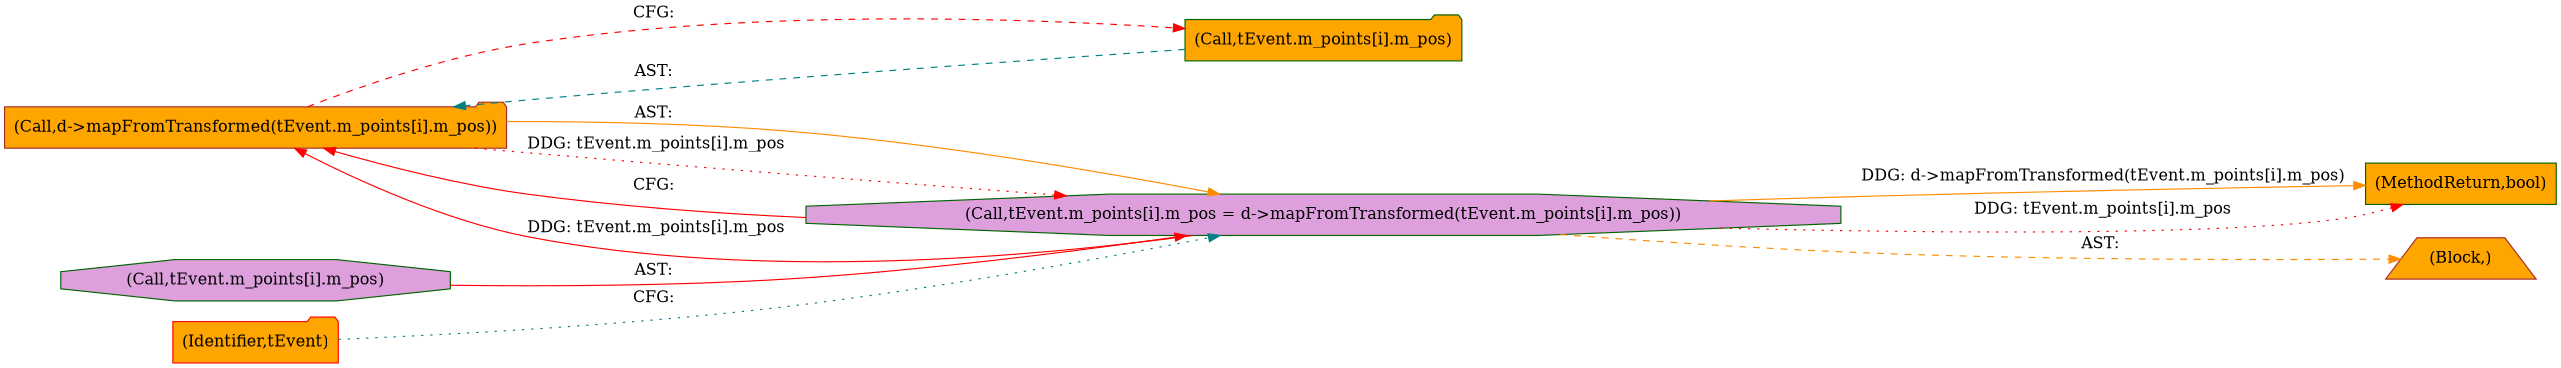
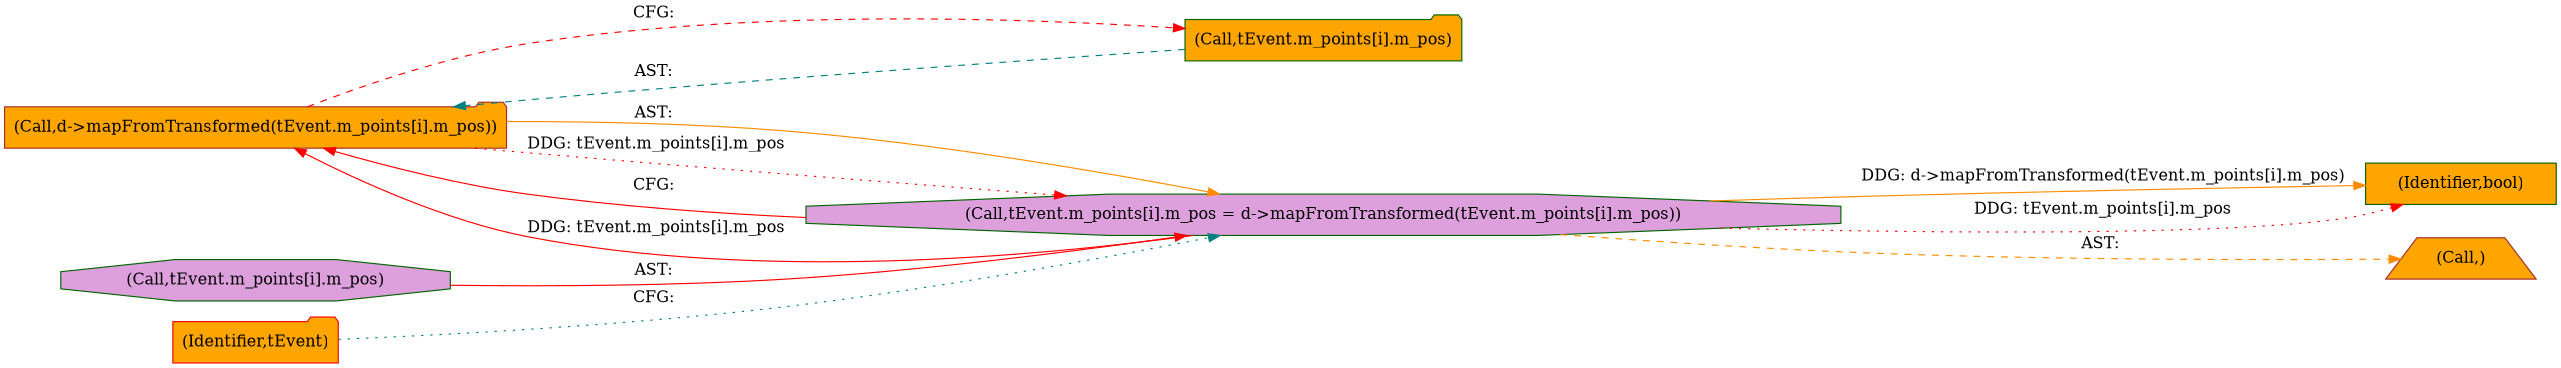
(2461, 184) -> (2461, 184)
(2461, 258) -> (2461, 258)
